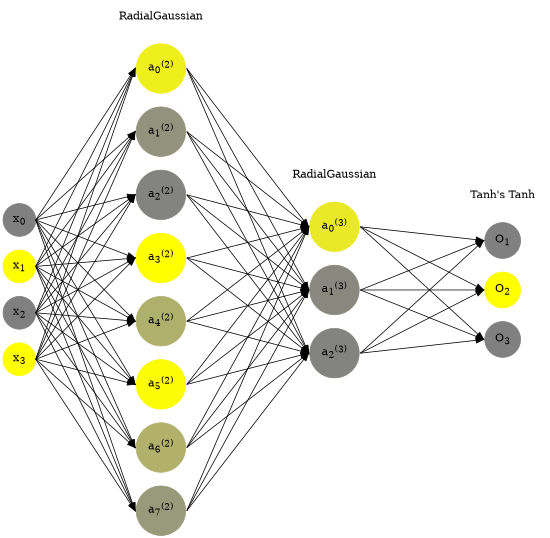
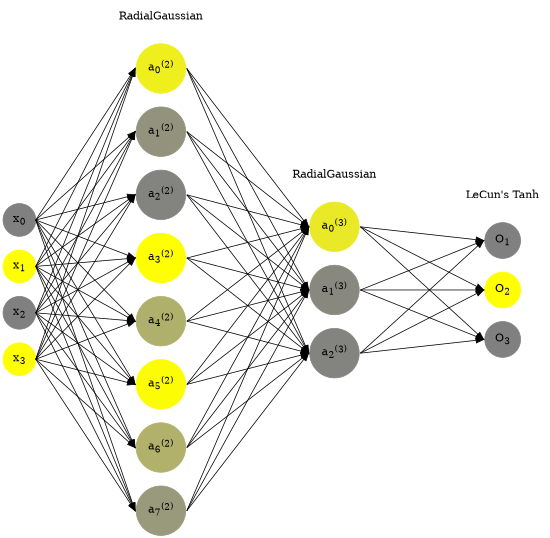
(503, 196) -> (503, 196)
